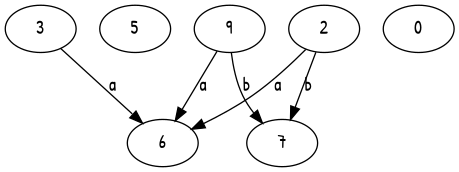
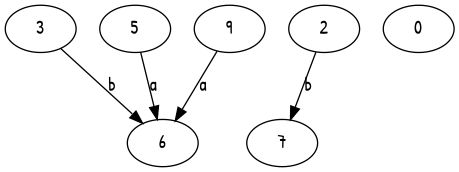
(238, 85) -> none
(113, 86) -> (113, 86)
(258, 91) -> (147, 79)
